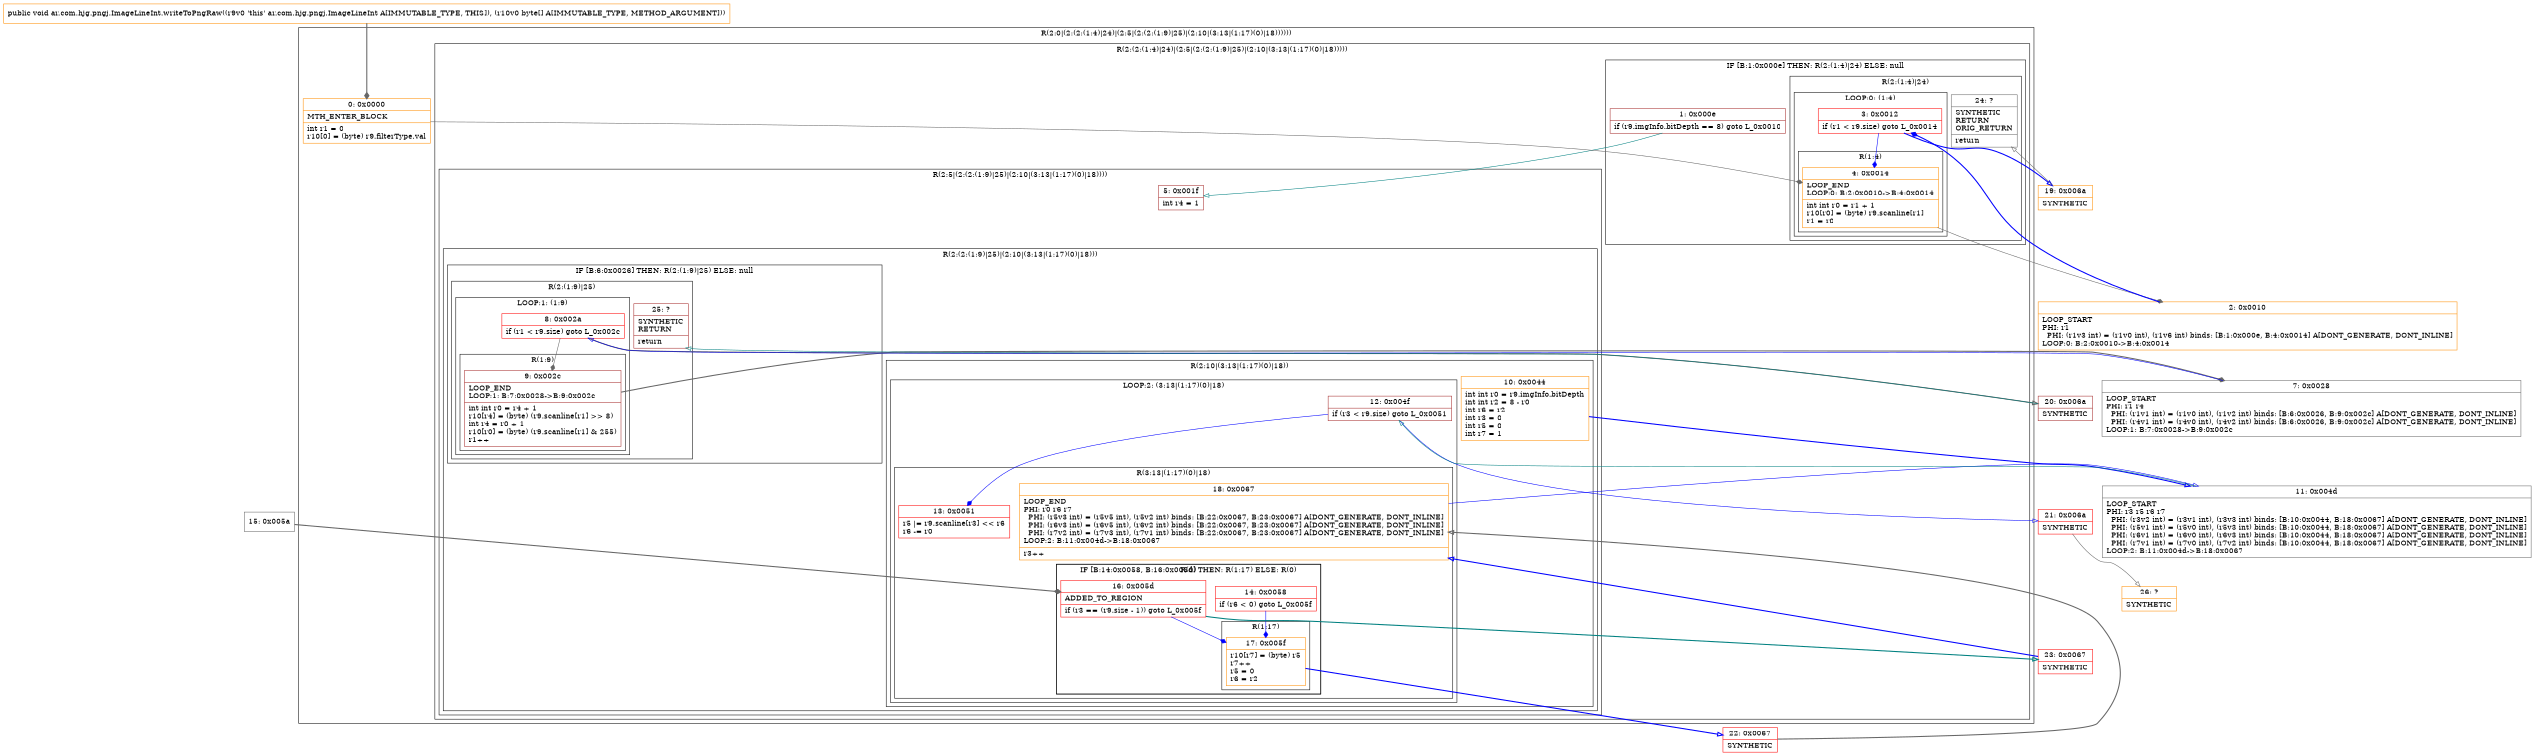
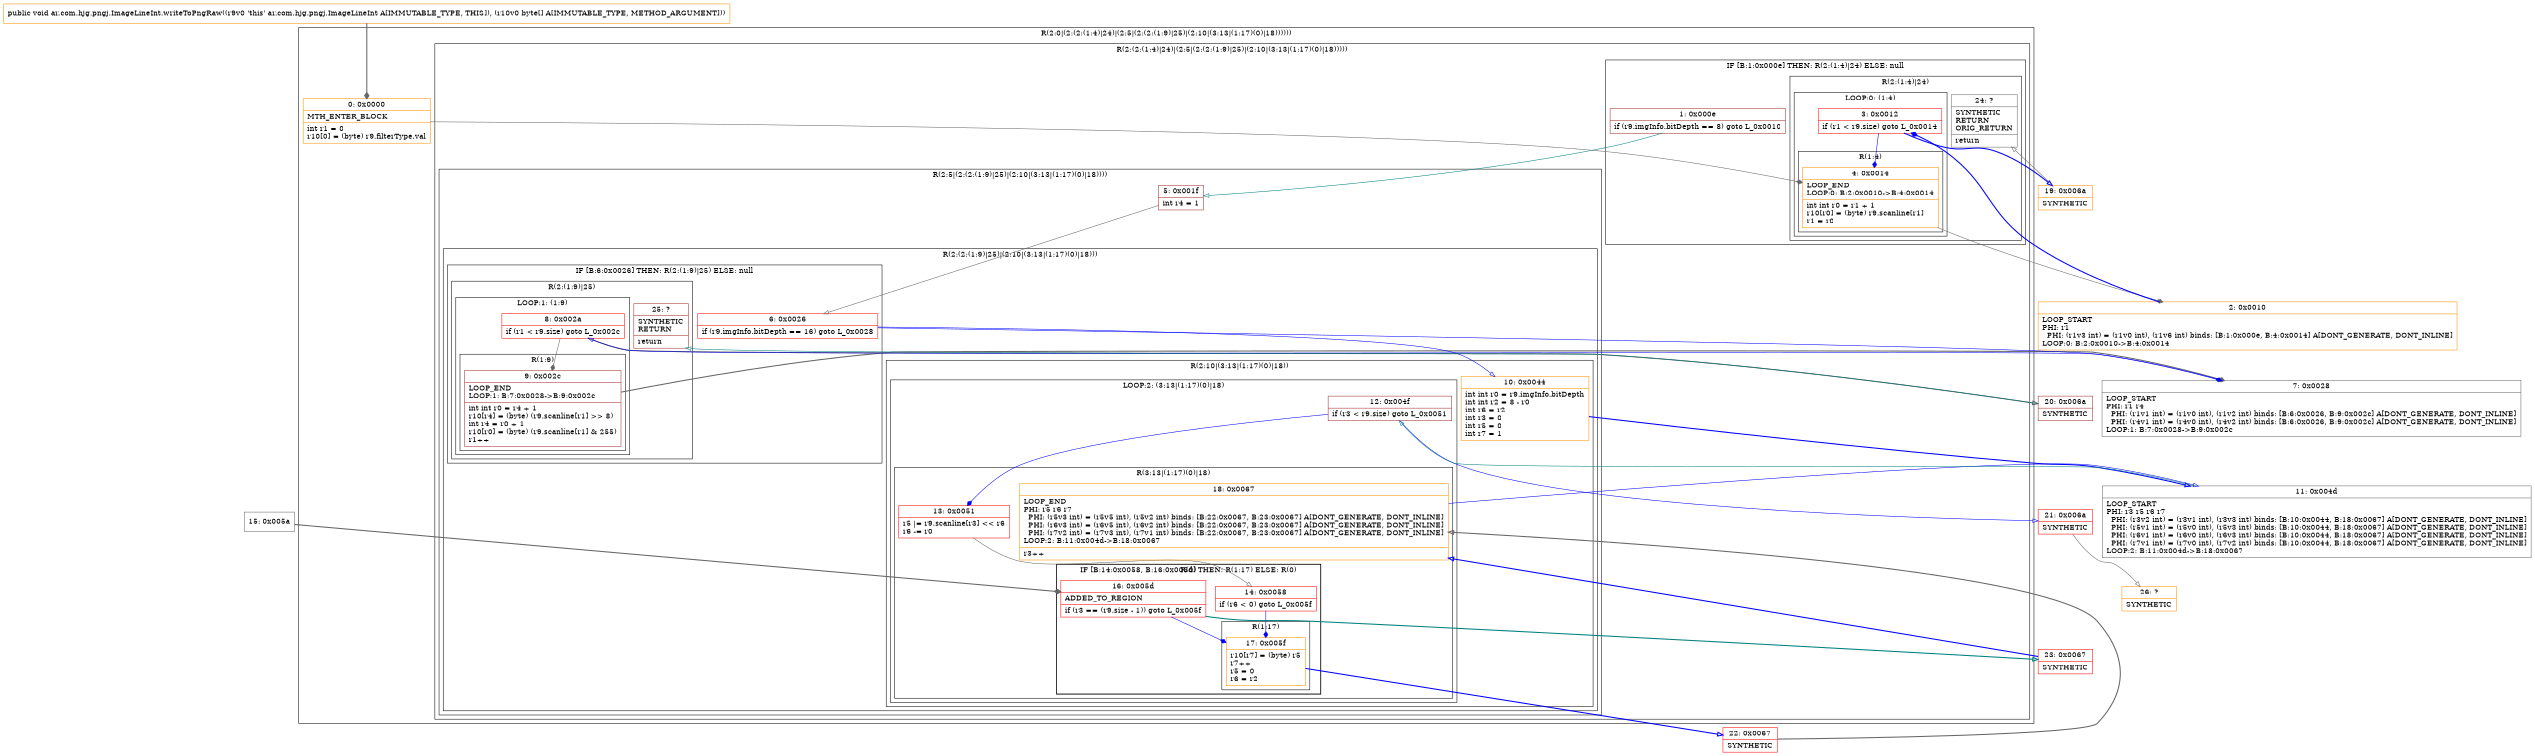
none -> (788, 326)
(1049, 509) -> (1049, 509)
none -> (1139, 561)
